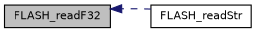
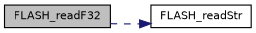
(136, 9) -> (125, 24)
